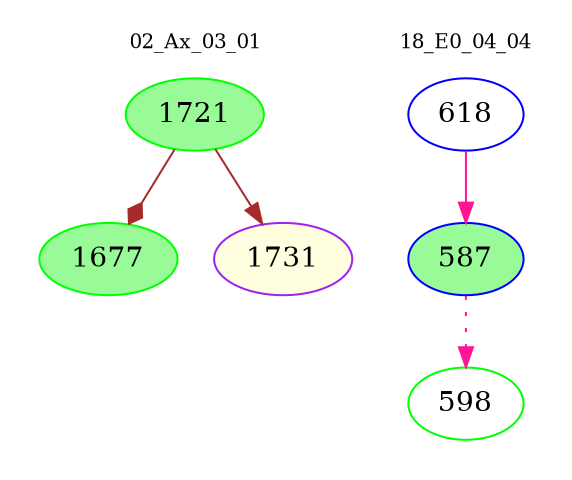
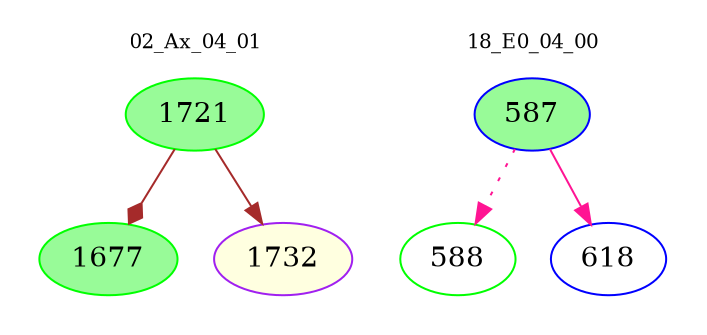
(196, 43) -> (196, 43)
(466, 43) -> (533, 43)
(466, 177) -> (565, 178)
(283, 259) -> (283, 259)
(466, 404) -> (458, 259)
